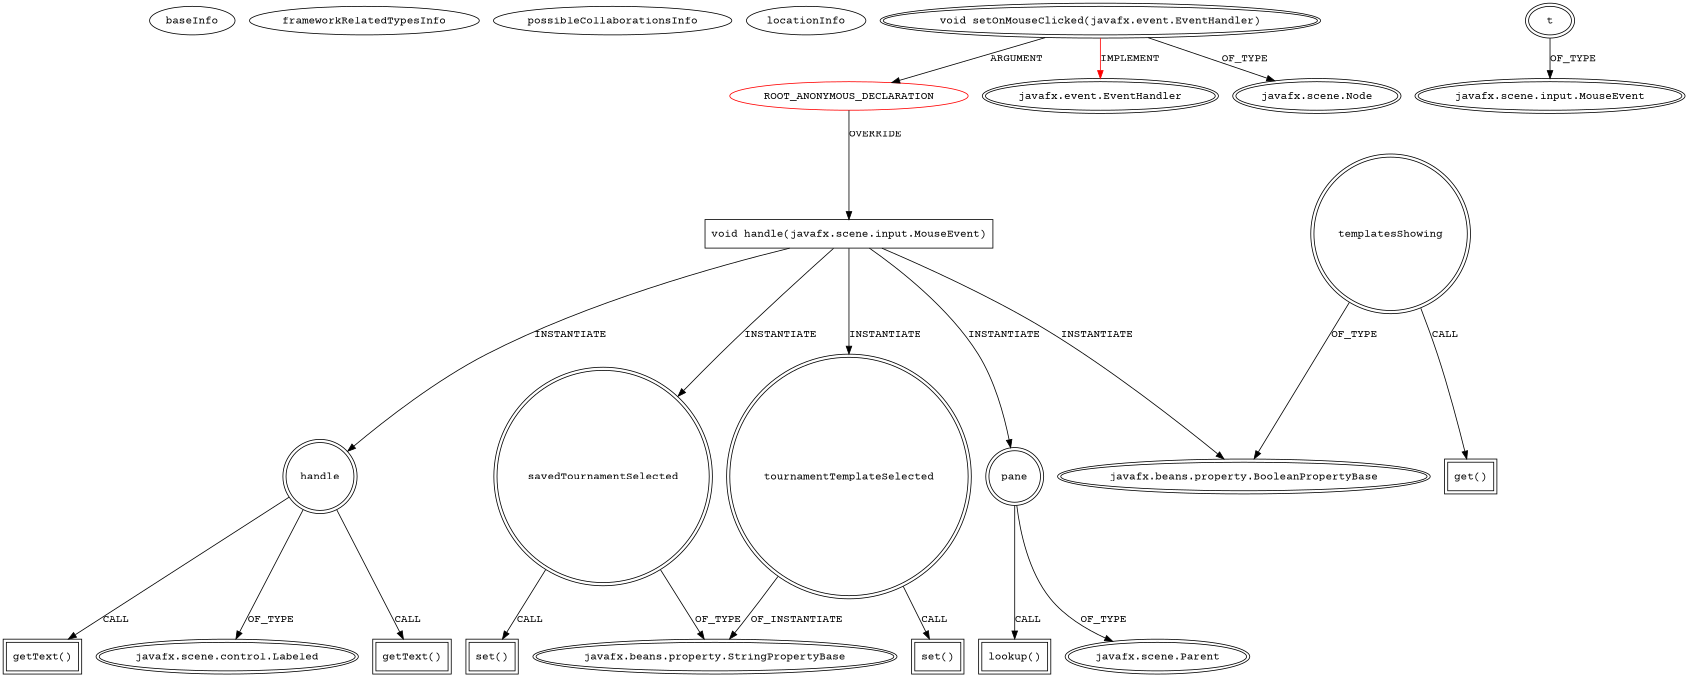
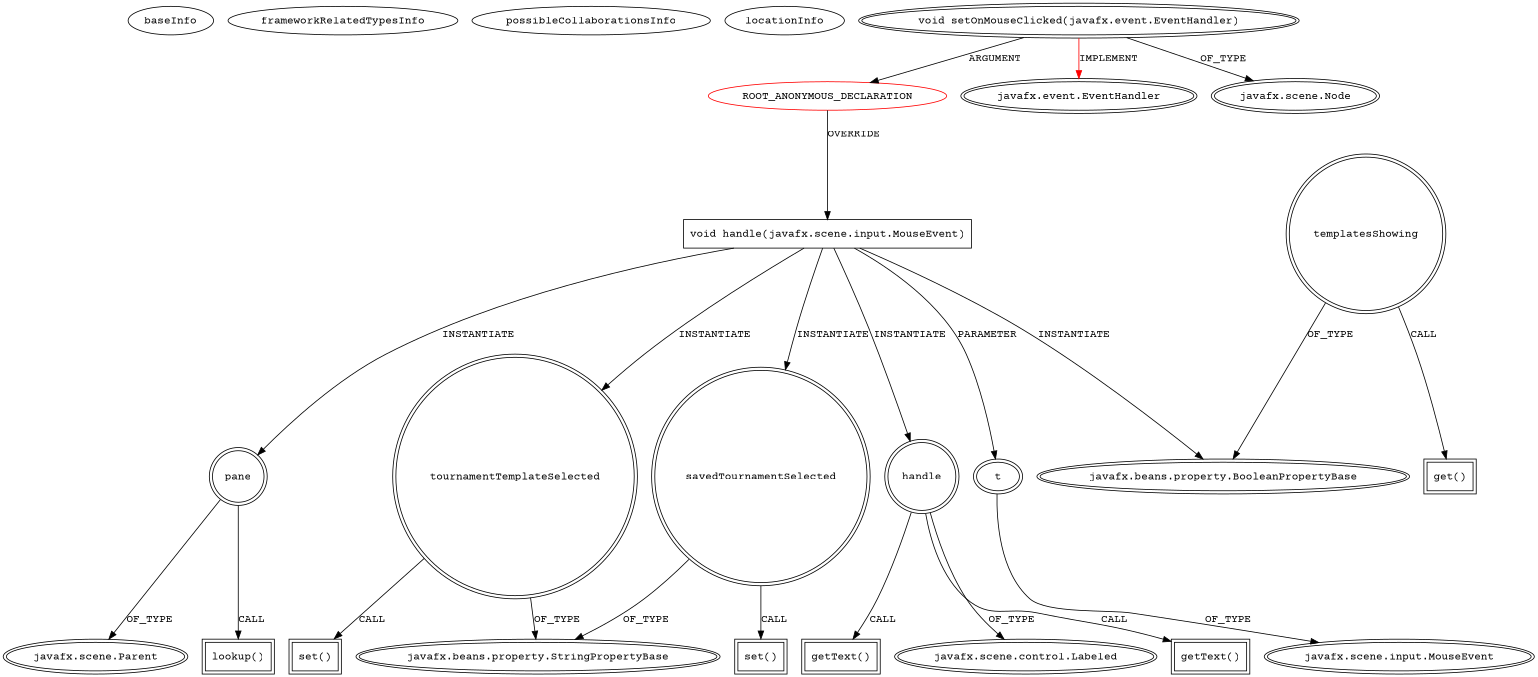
none -> (952, 330)
(797, 619) -> (557, 619)
